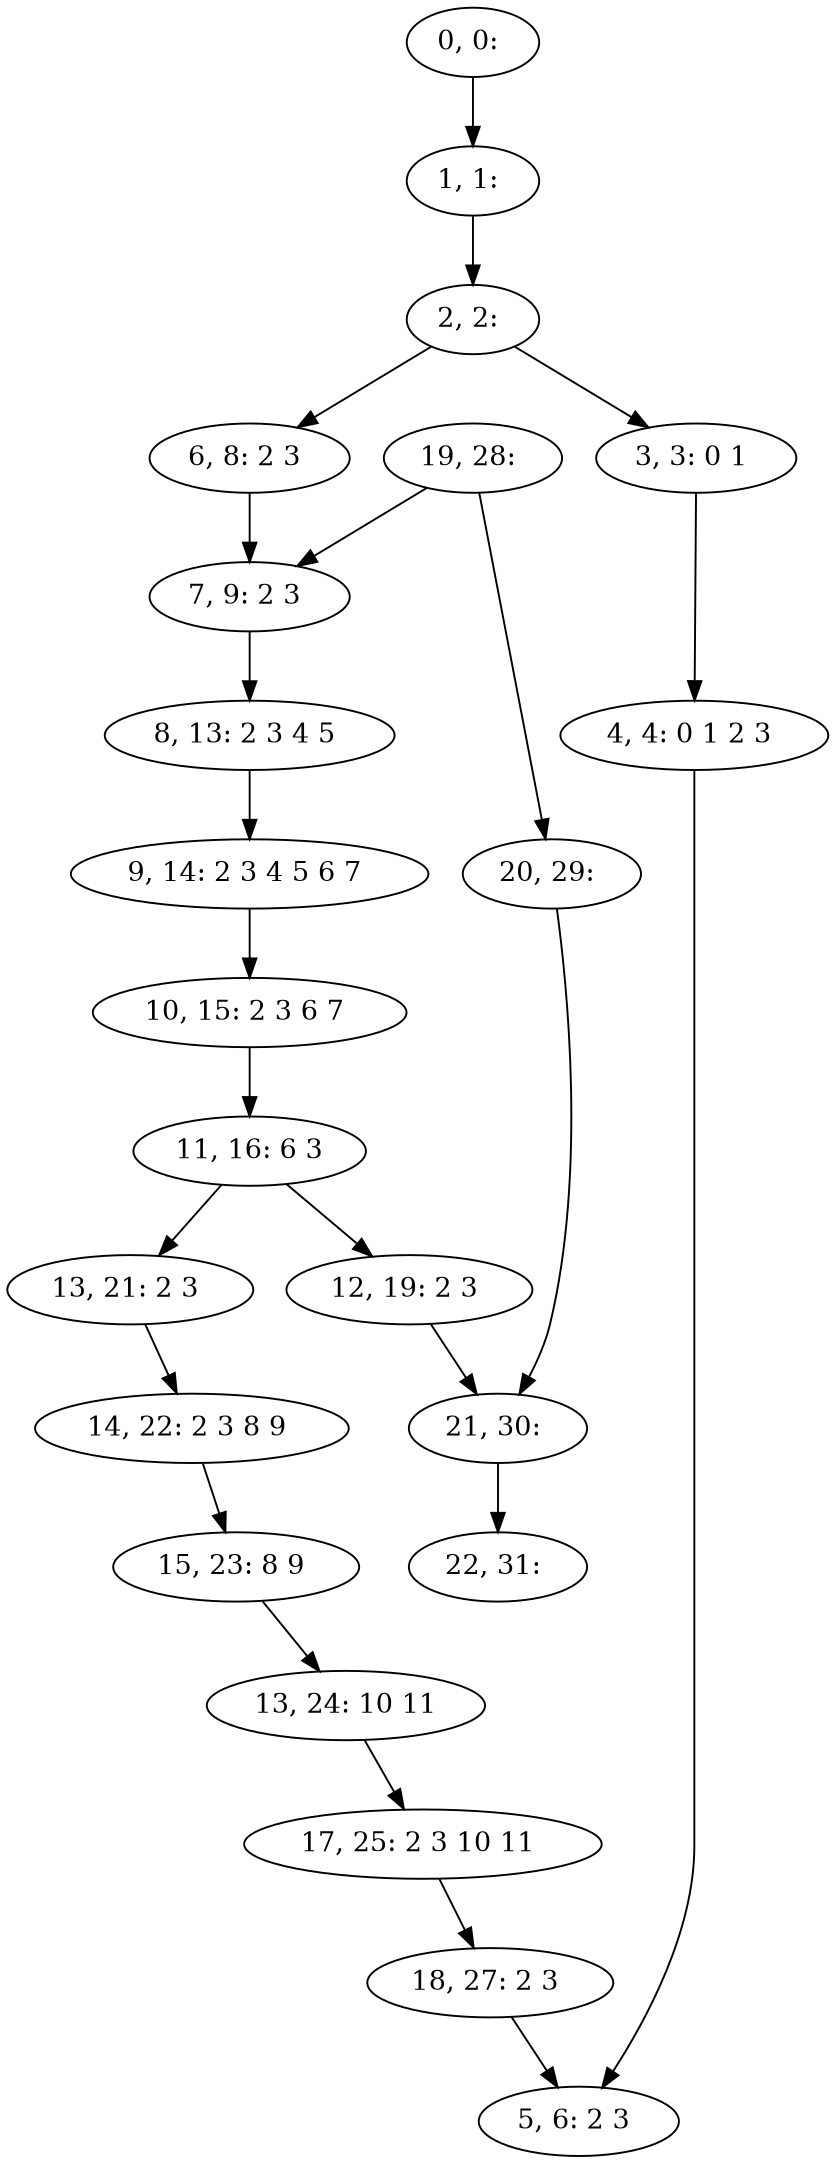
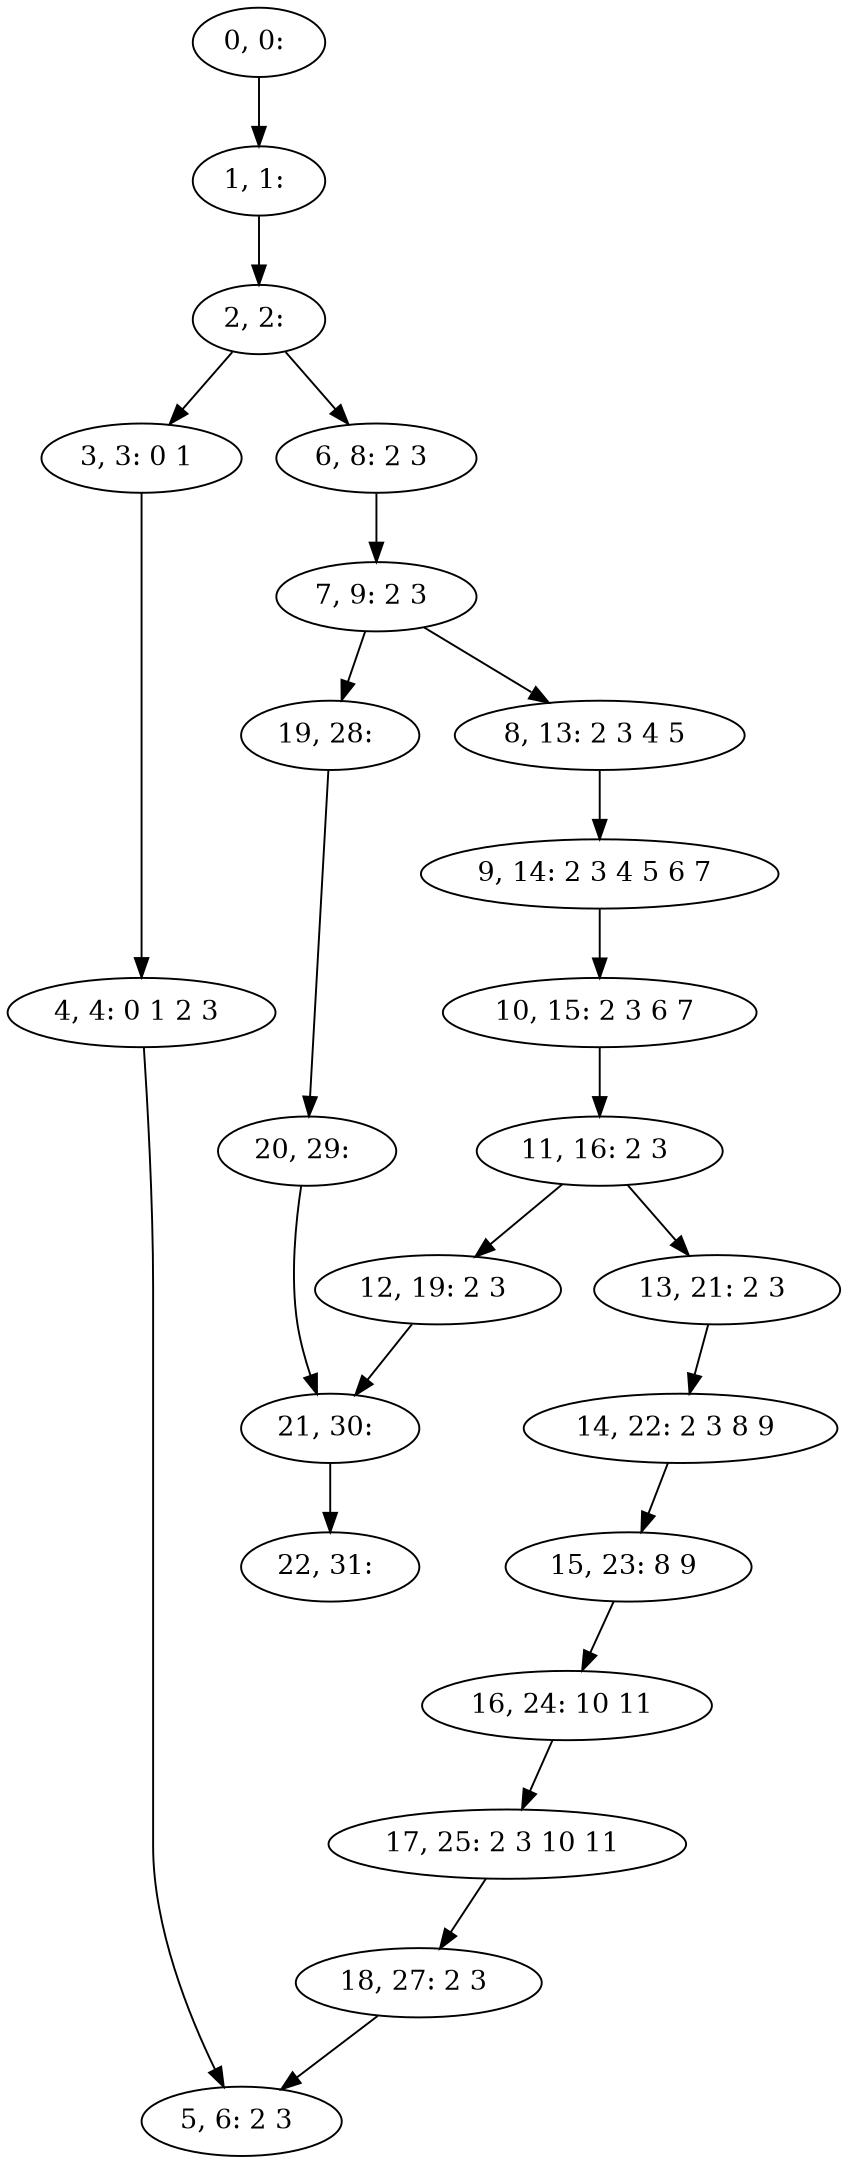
(371, 522) -> (357, 657)
(250, 1151) -> (600, 1151)
(346, 1706) -> (567, 1706)
